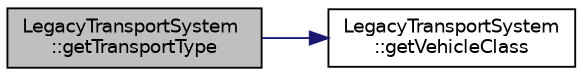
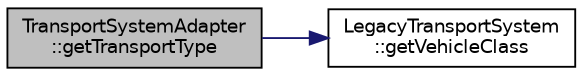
(135, 38) -> (135, 38)
